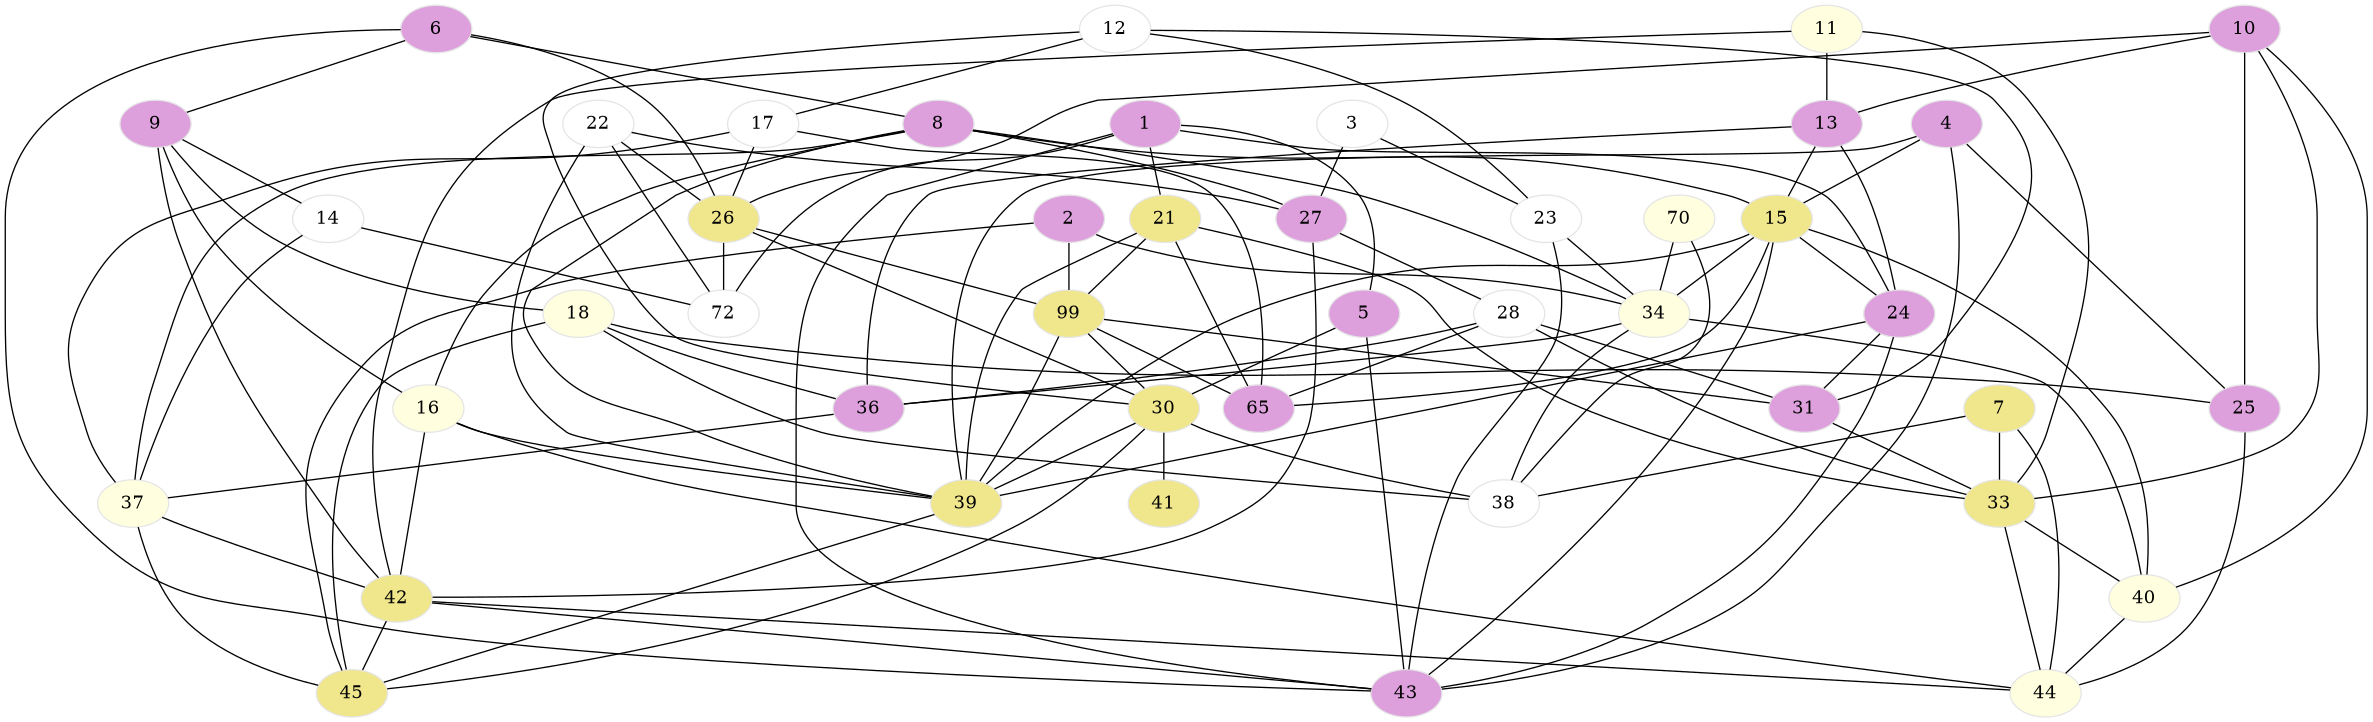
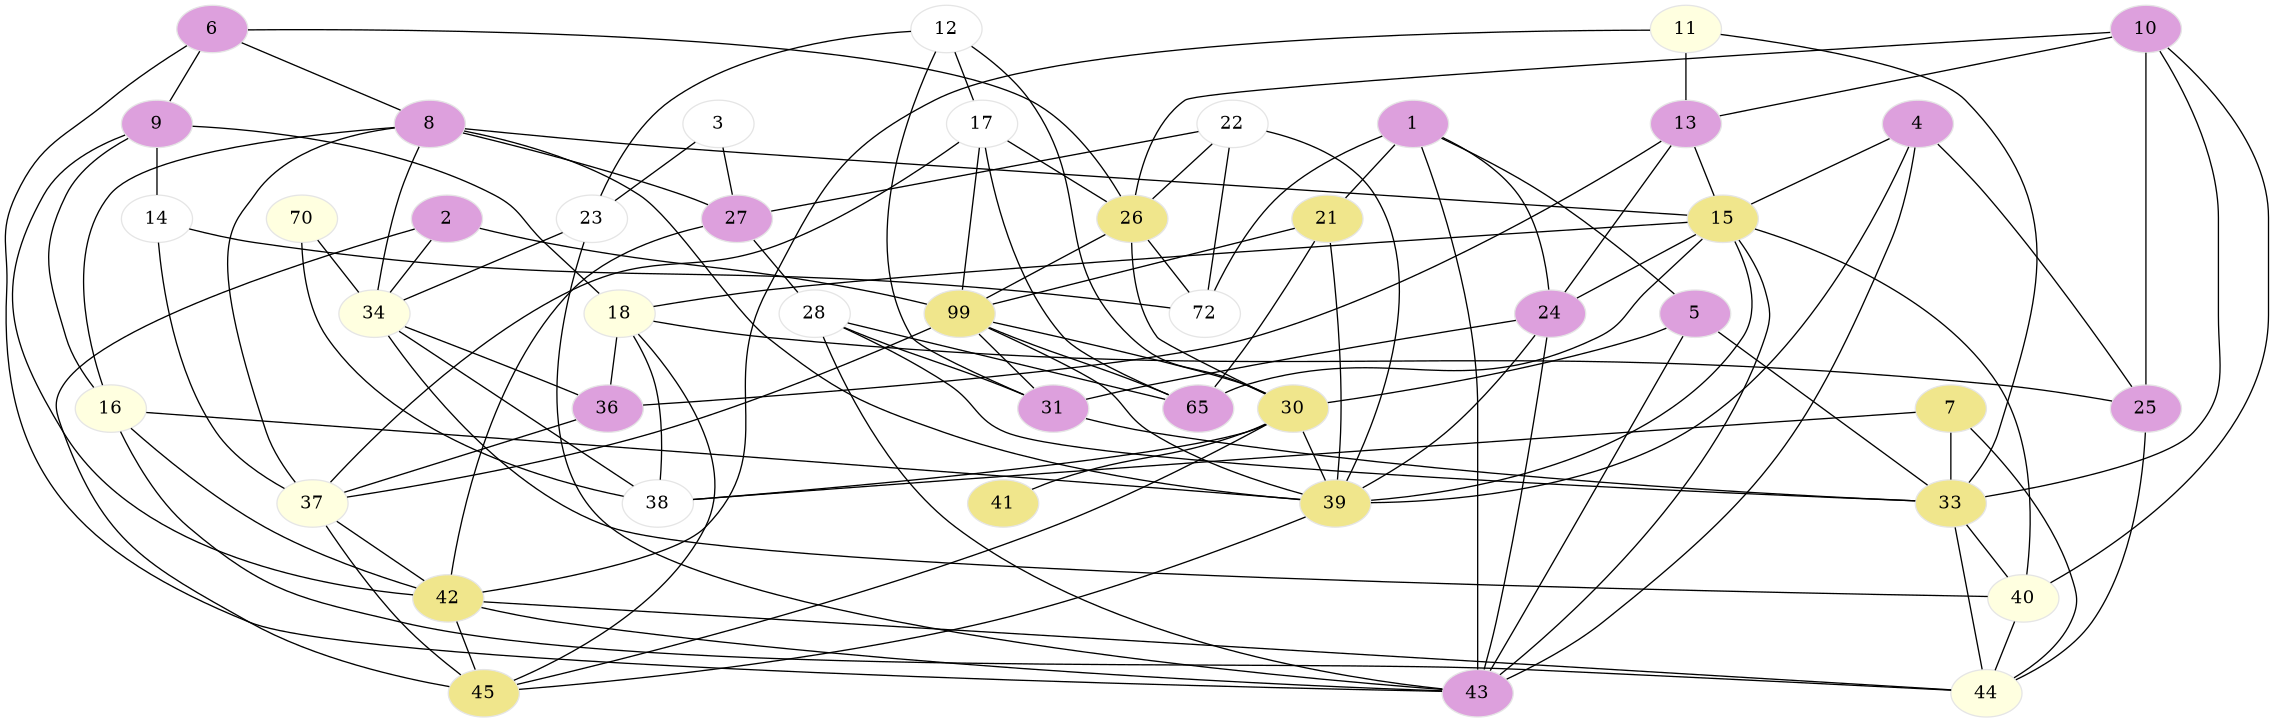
none -> (971, 219)
(1715, 266) -> (1118, 261)
(1291, 357) -> (1062, 589)
(1565, 401) -> (1823, 409)
none -> (645, 435)
